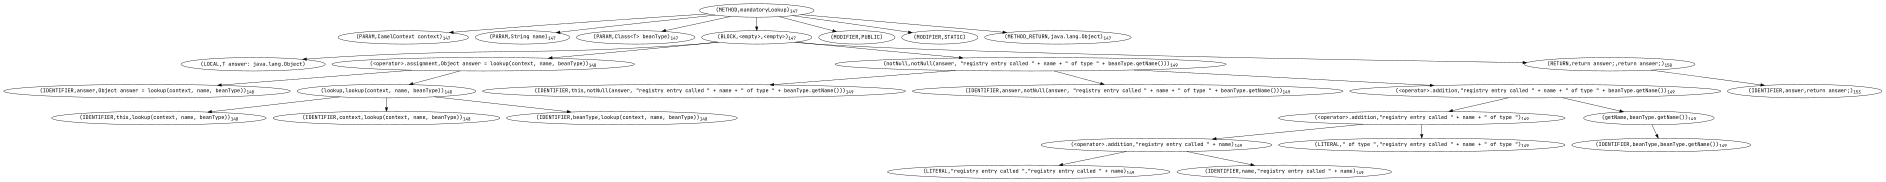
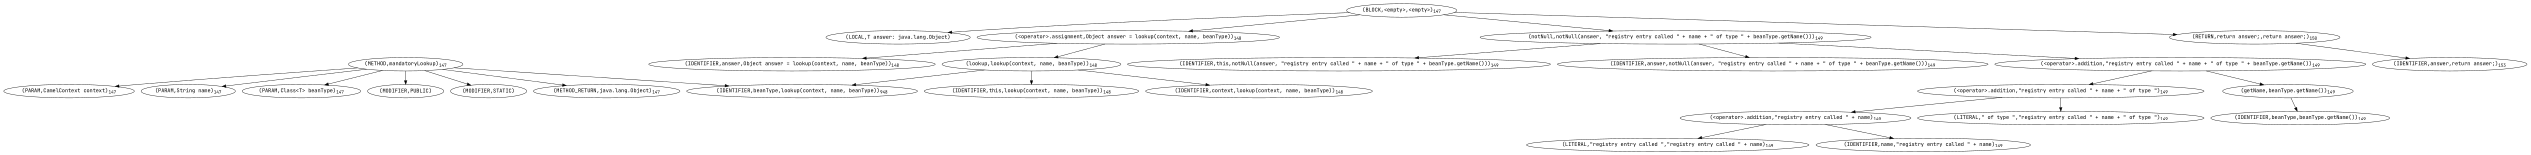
(757, 22) -> (590, 77)
(704, 118) -> (884, 91)
